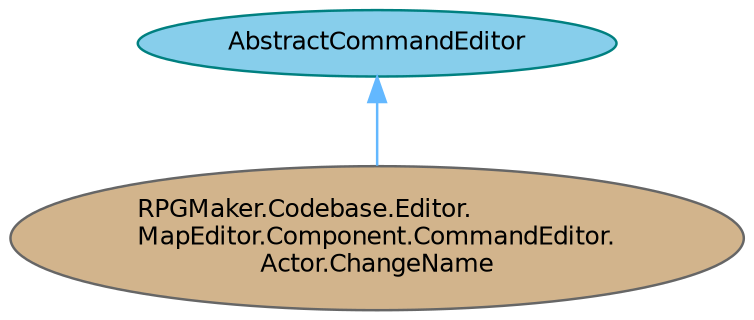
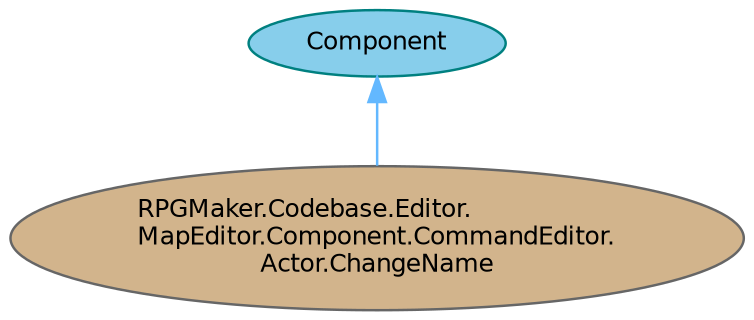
(377, 43) -> (377, 43)
